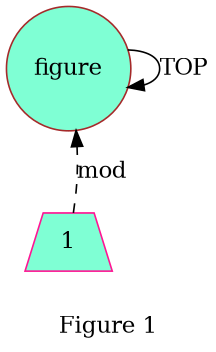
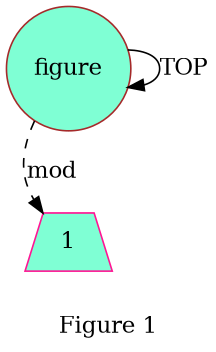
(77, 180) -> (24, 160)
